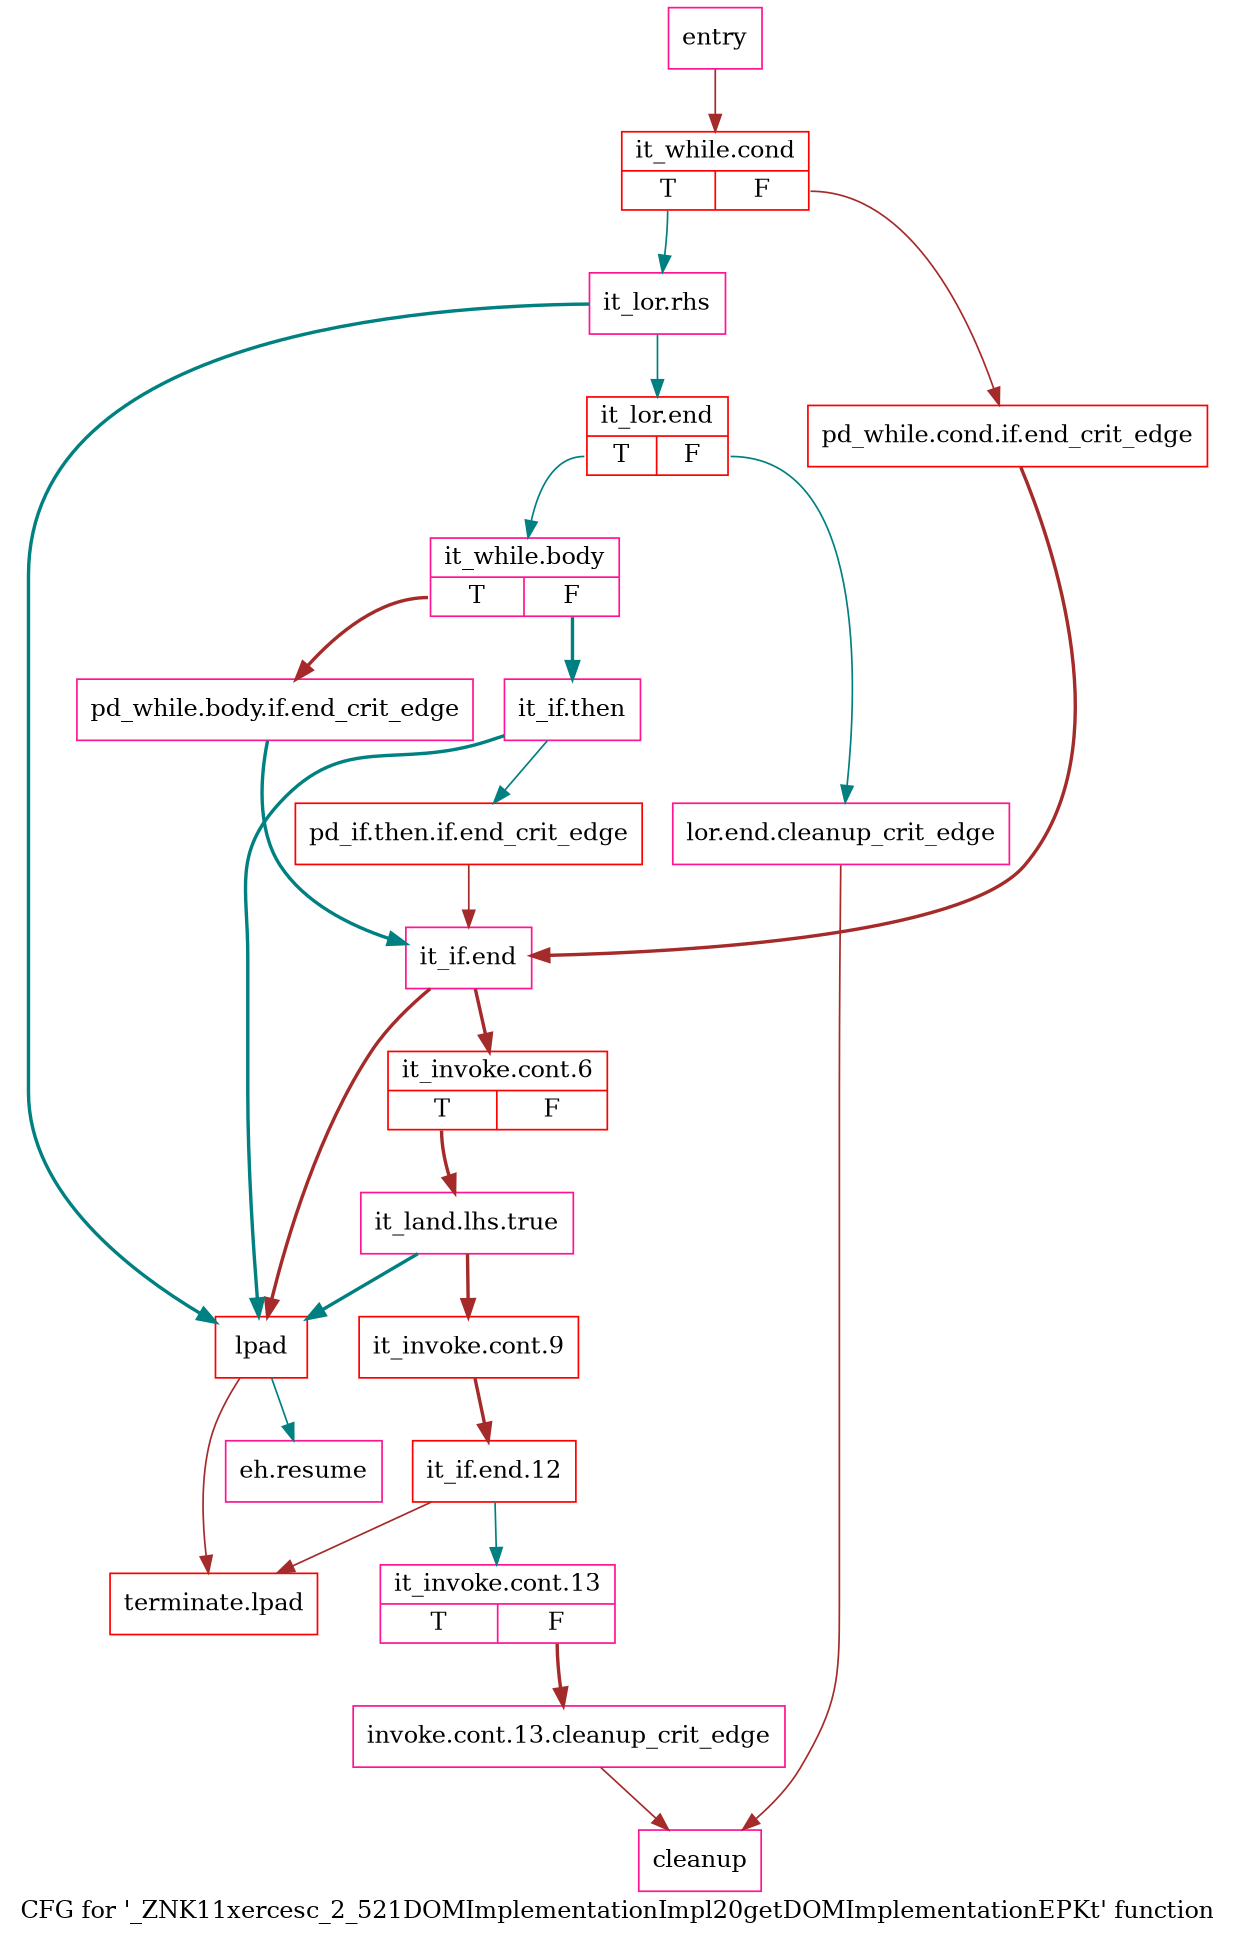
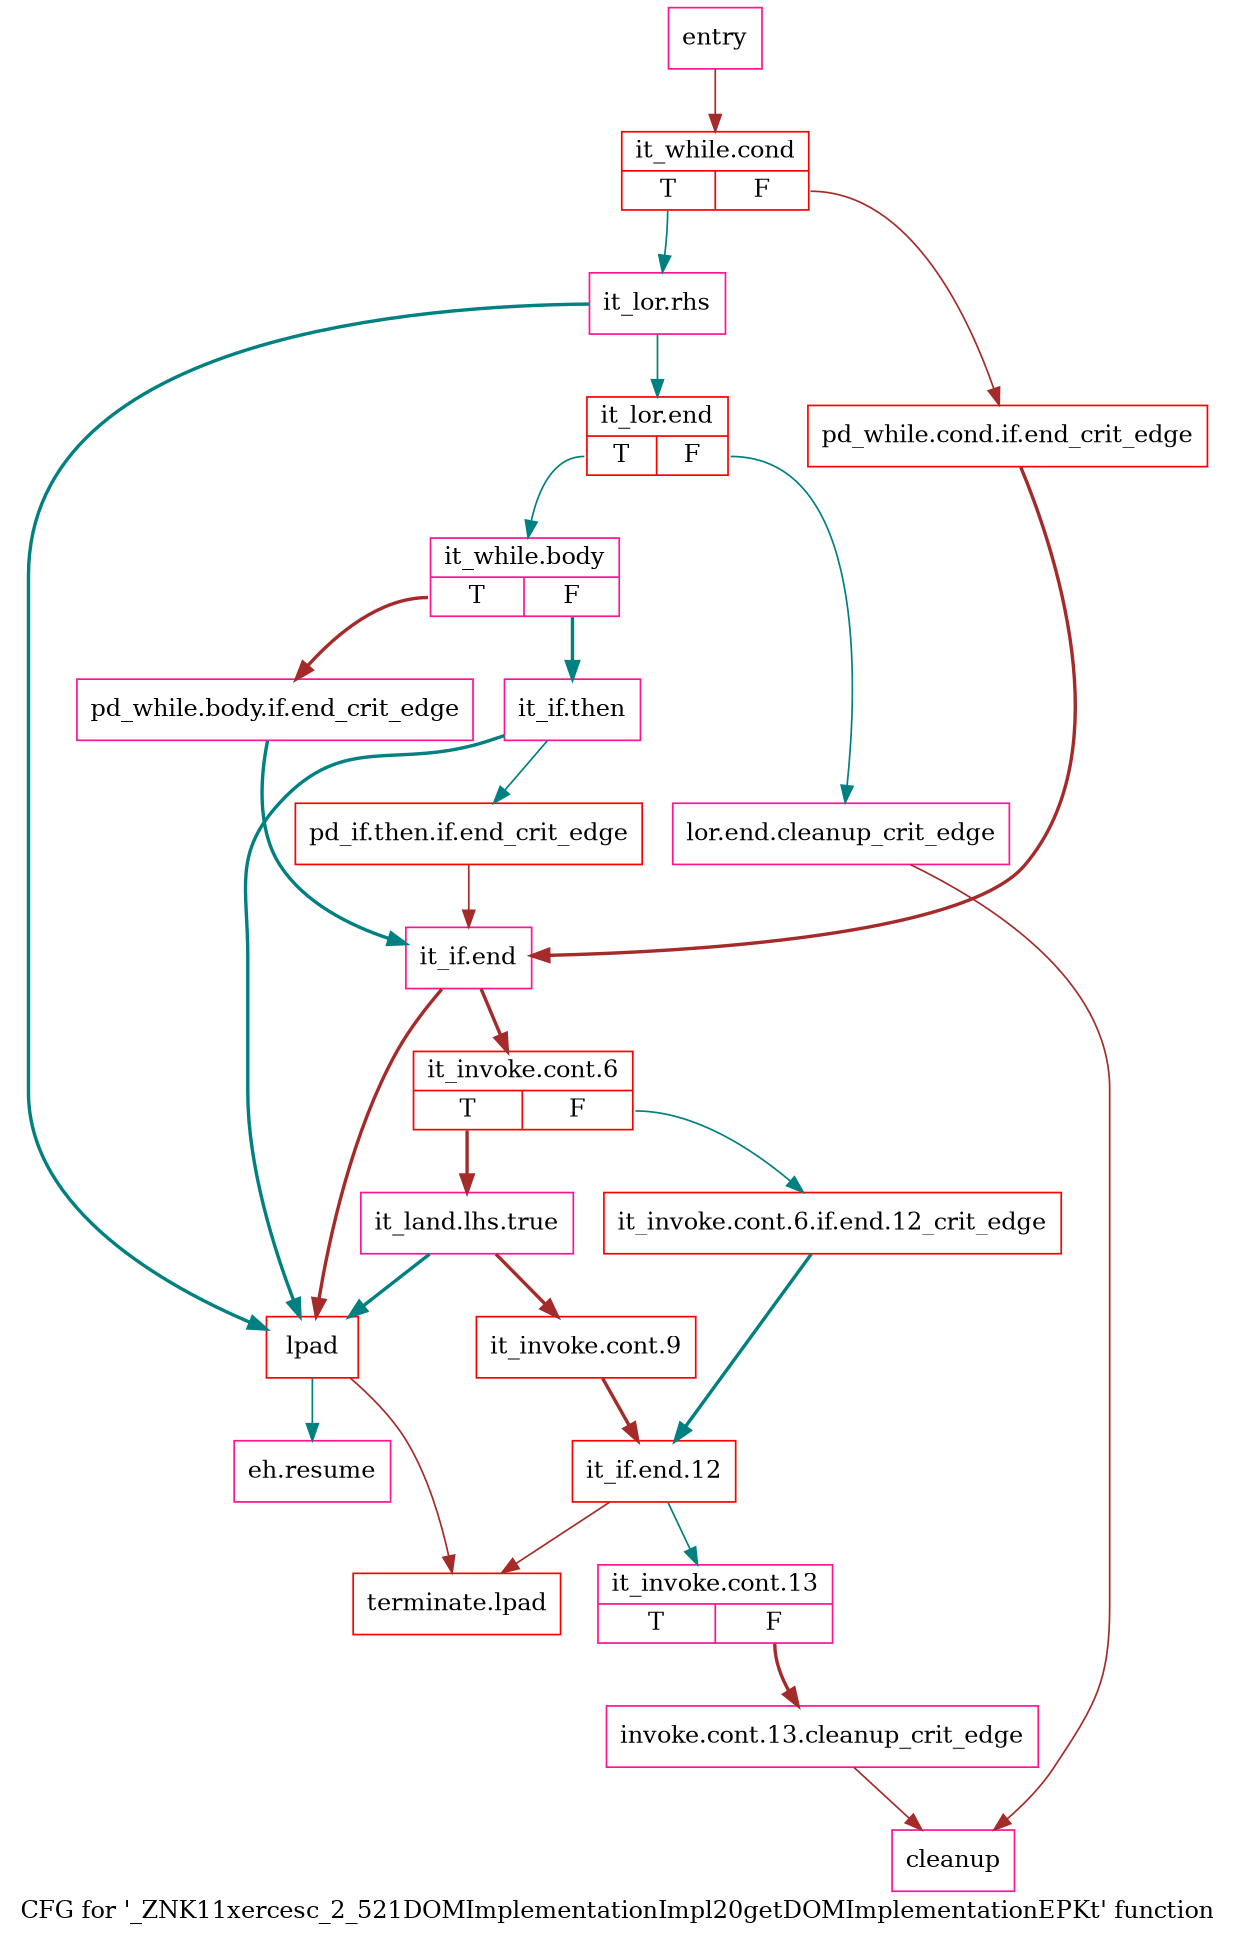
none -> (833, 1223)
